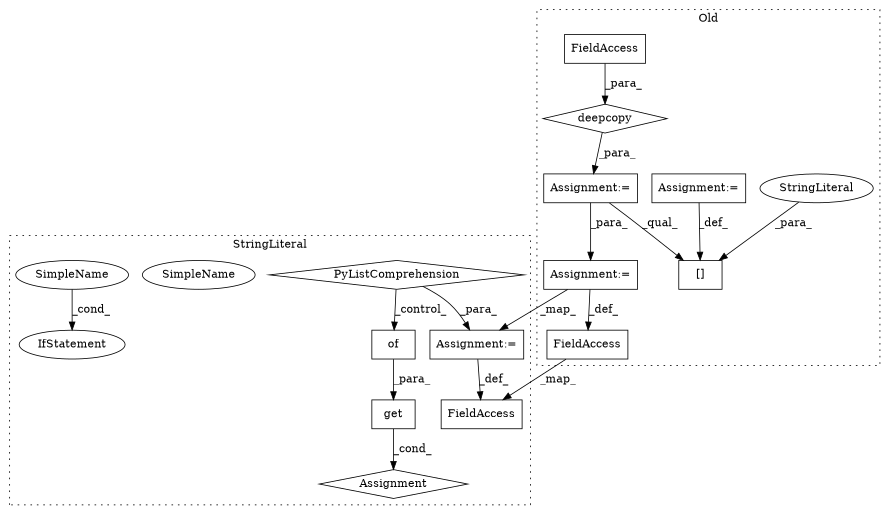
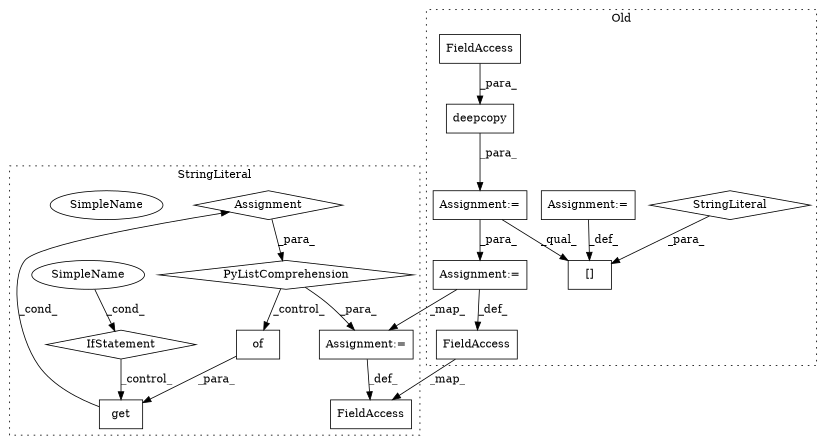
(605, 119) -> (480, 119)
(817, 188) -> (730, 205)
none -> (276, 236)
(72, 345) -> (121, 345)
none -> (121, 375)
